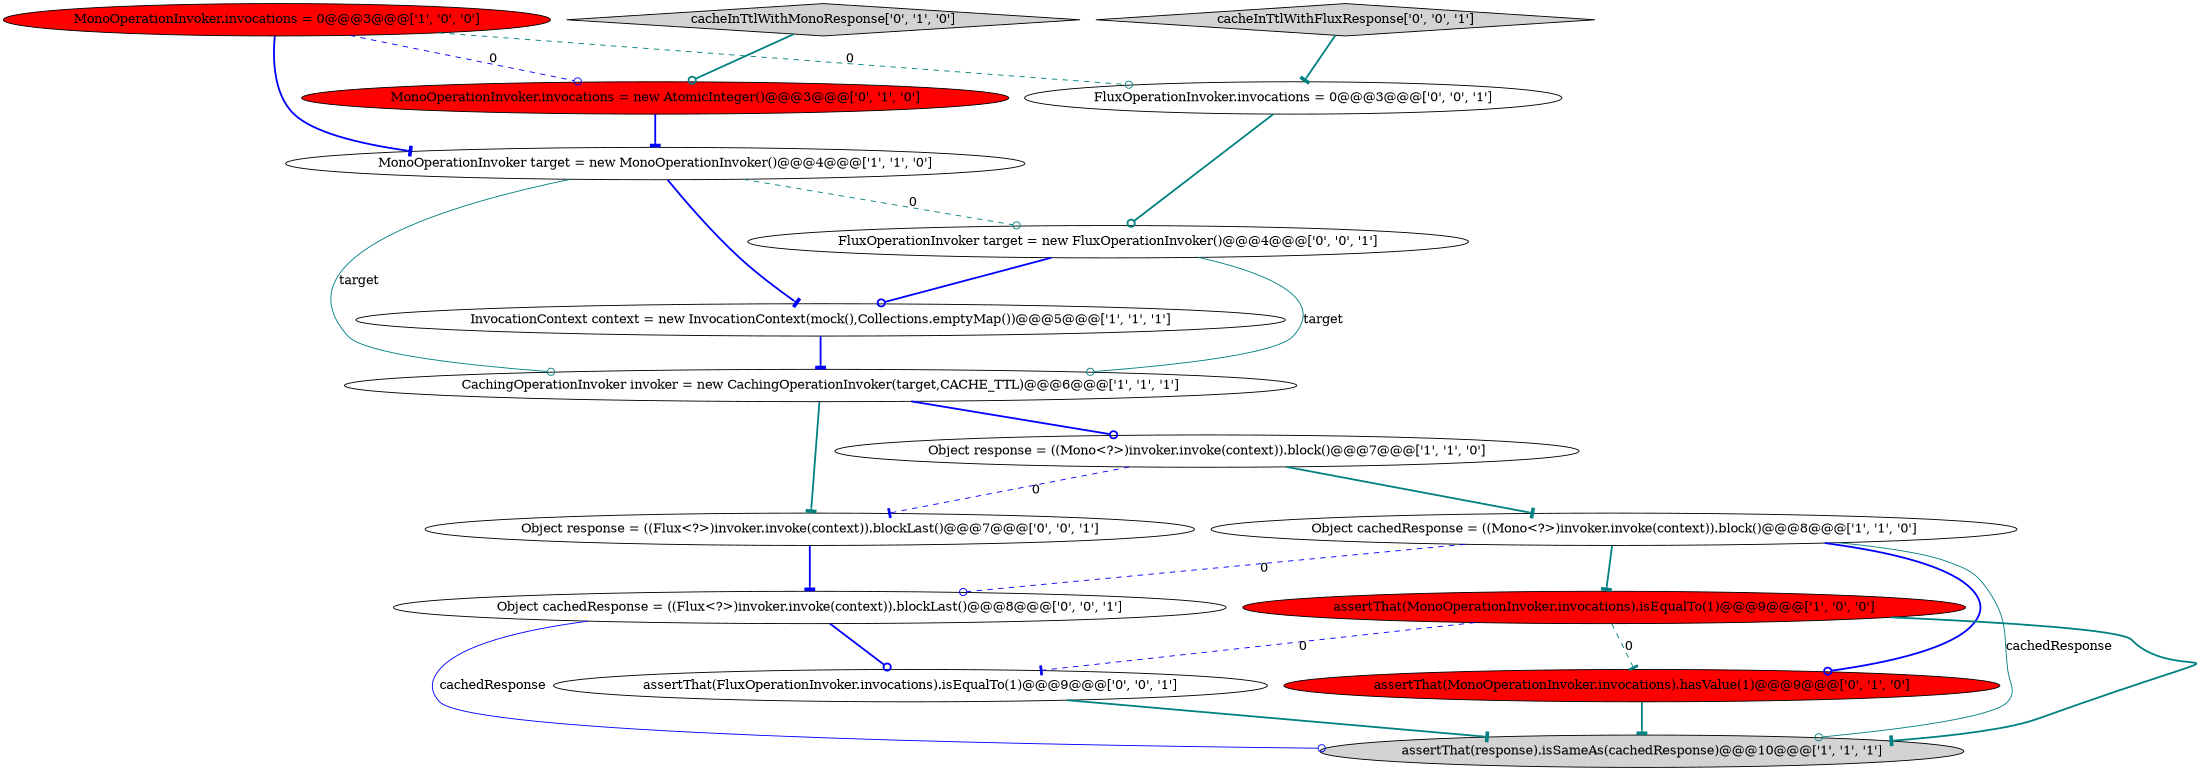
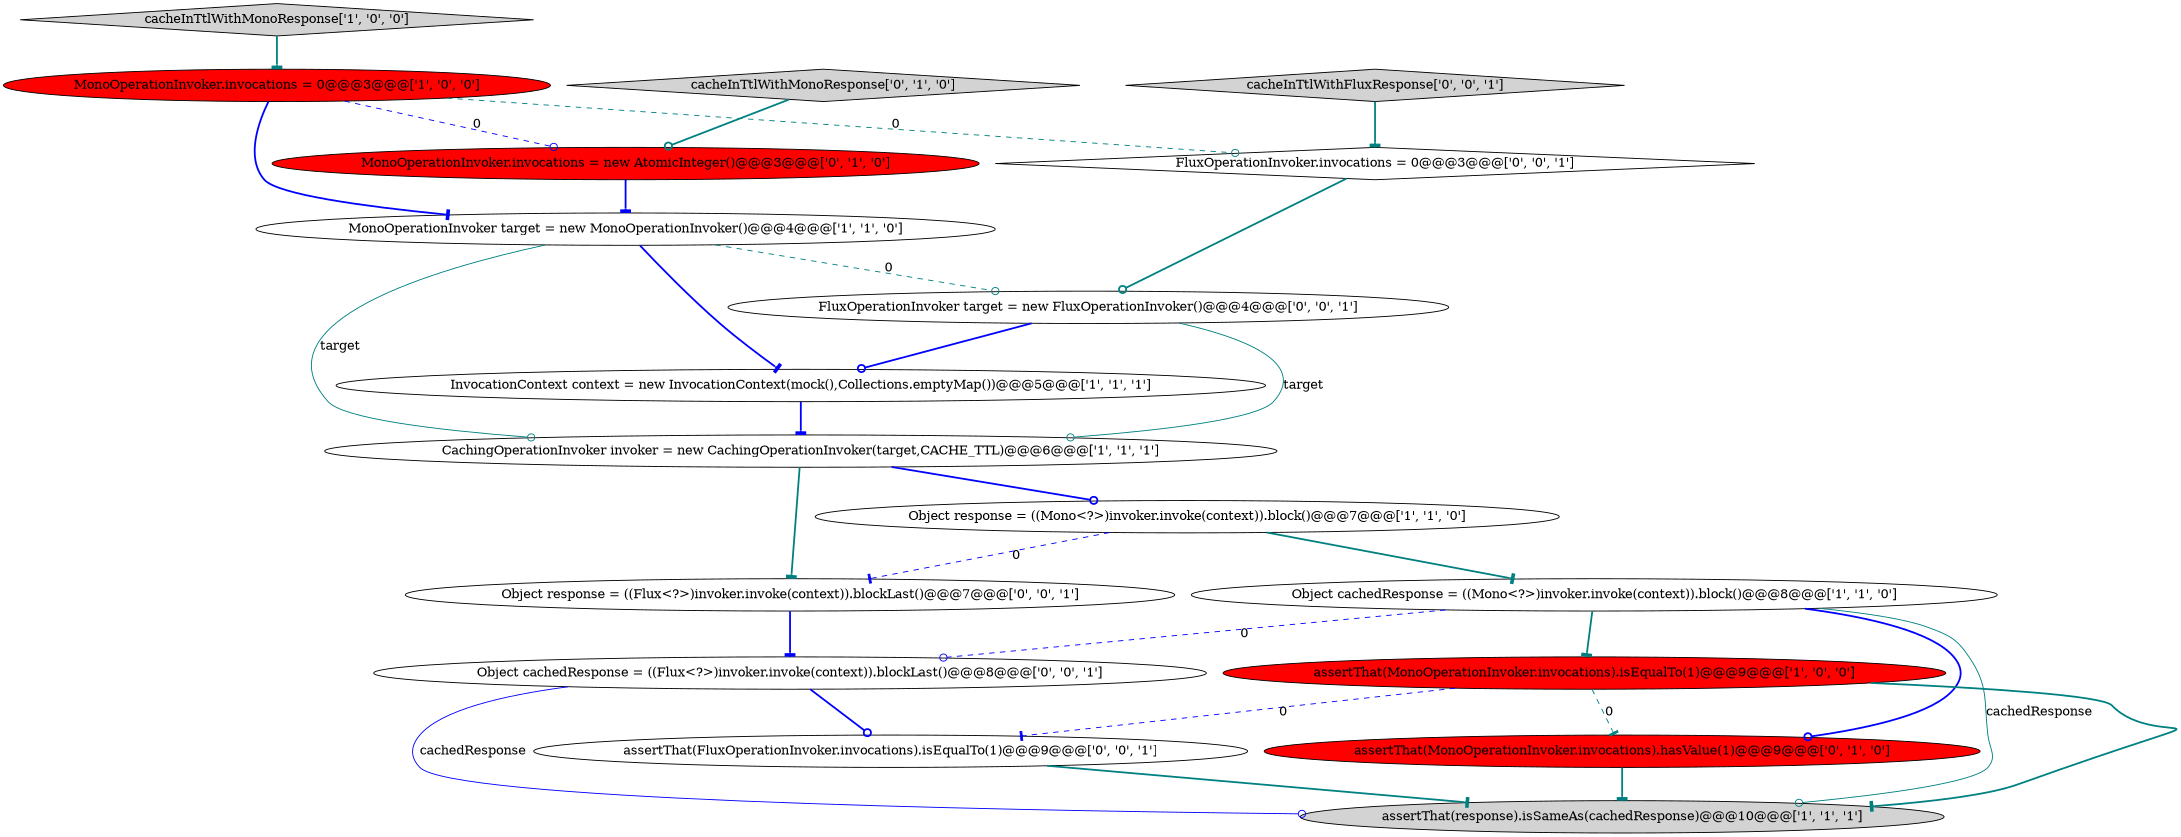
none -> (277, 20)
(1293, 98) -> (1375, 164)
